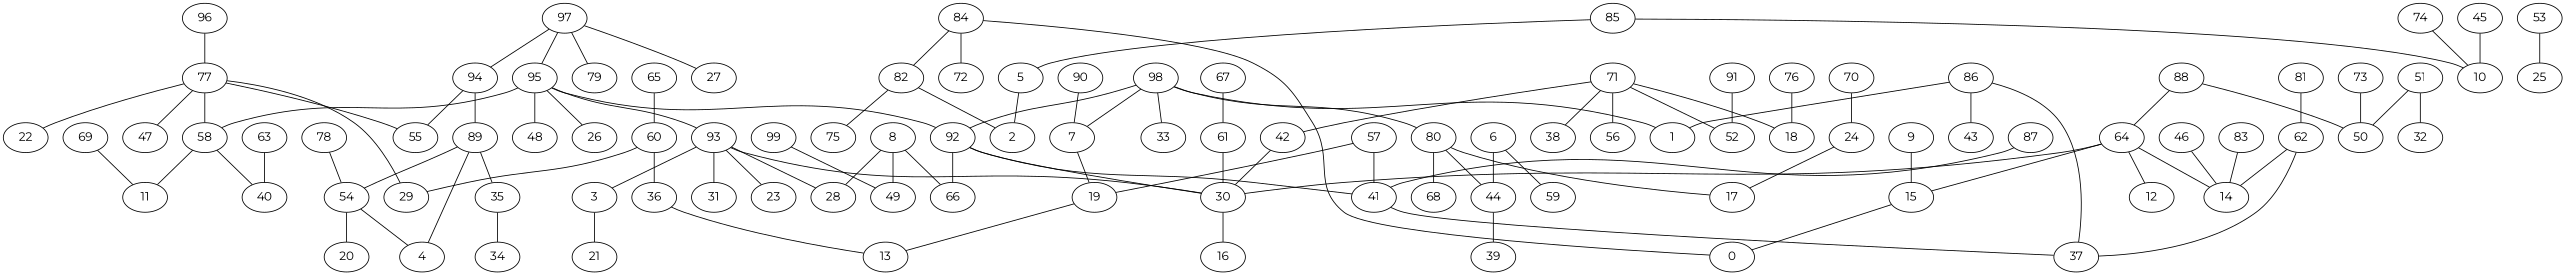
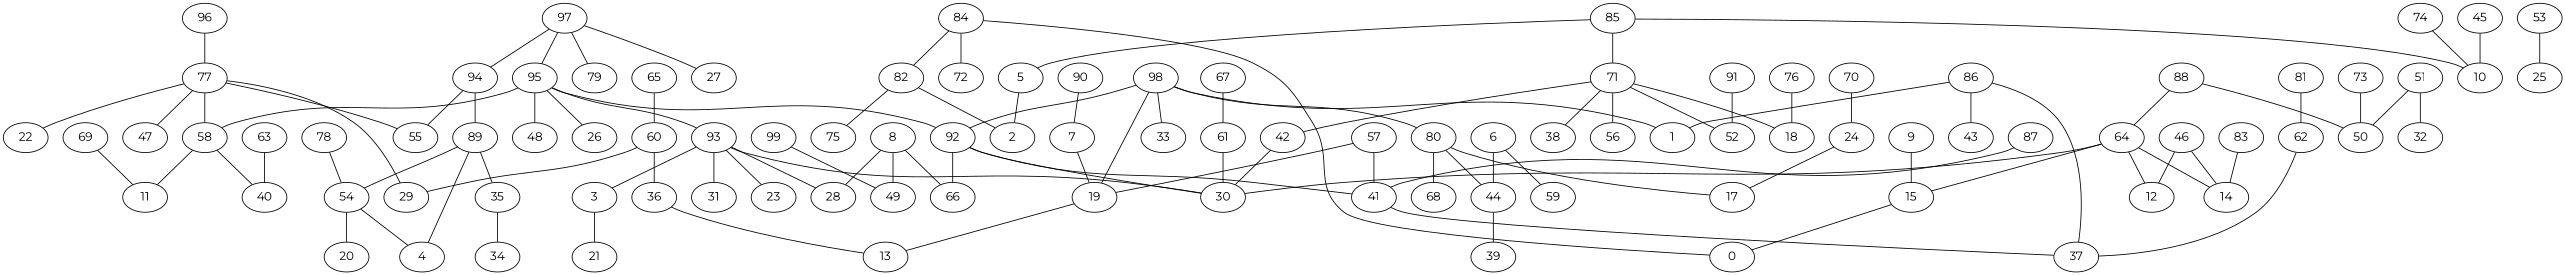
none -> (1613, 48)
(1114, 108) -> (1125, 138)
(2264, 168) -> none
none -> (2166, 169)
(1223, 257) -> none
